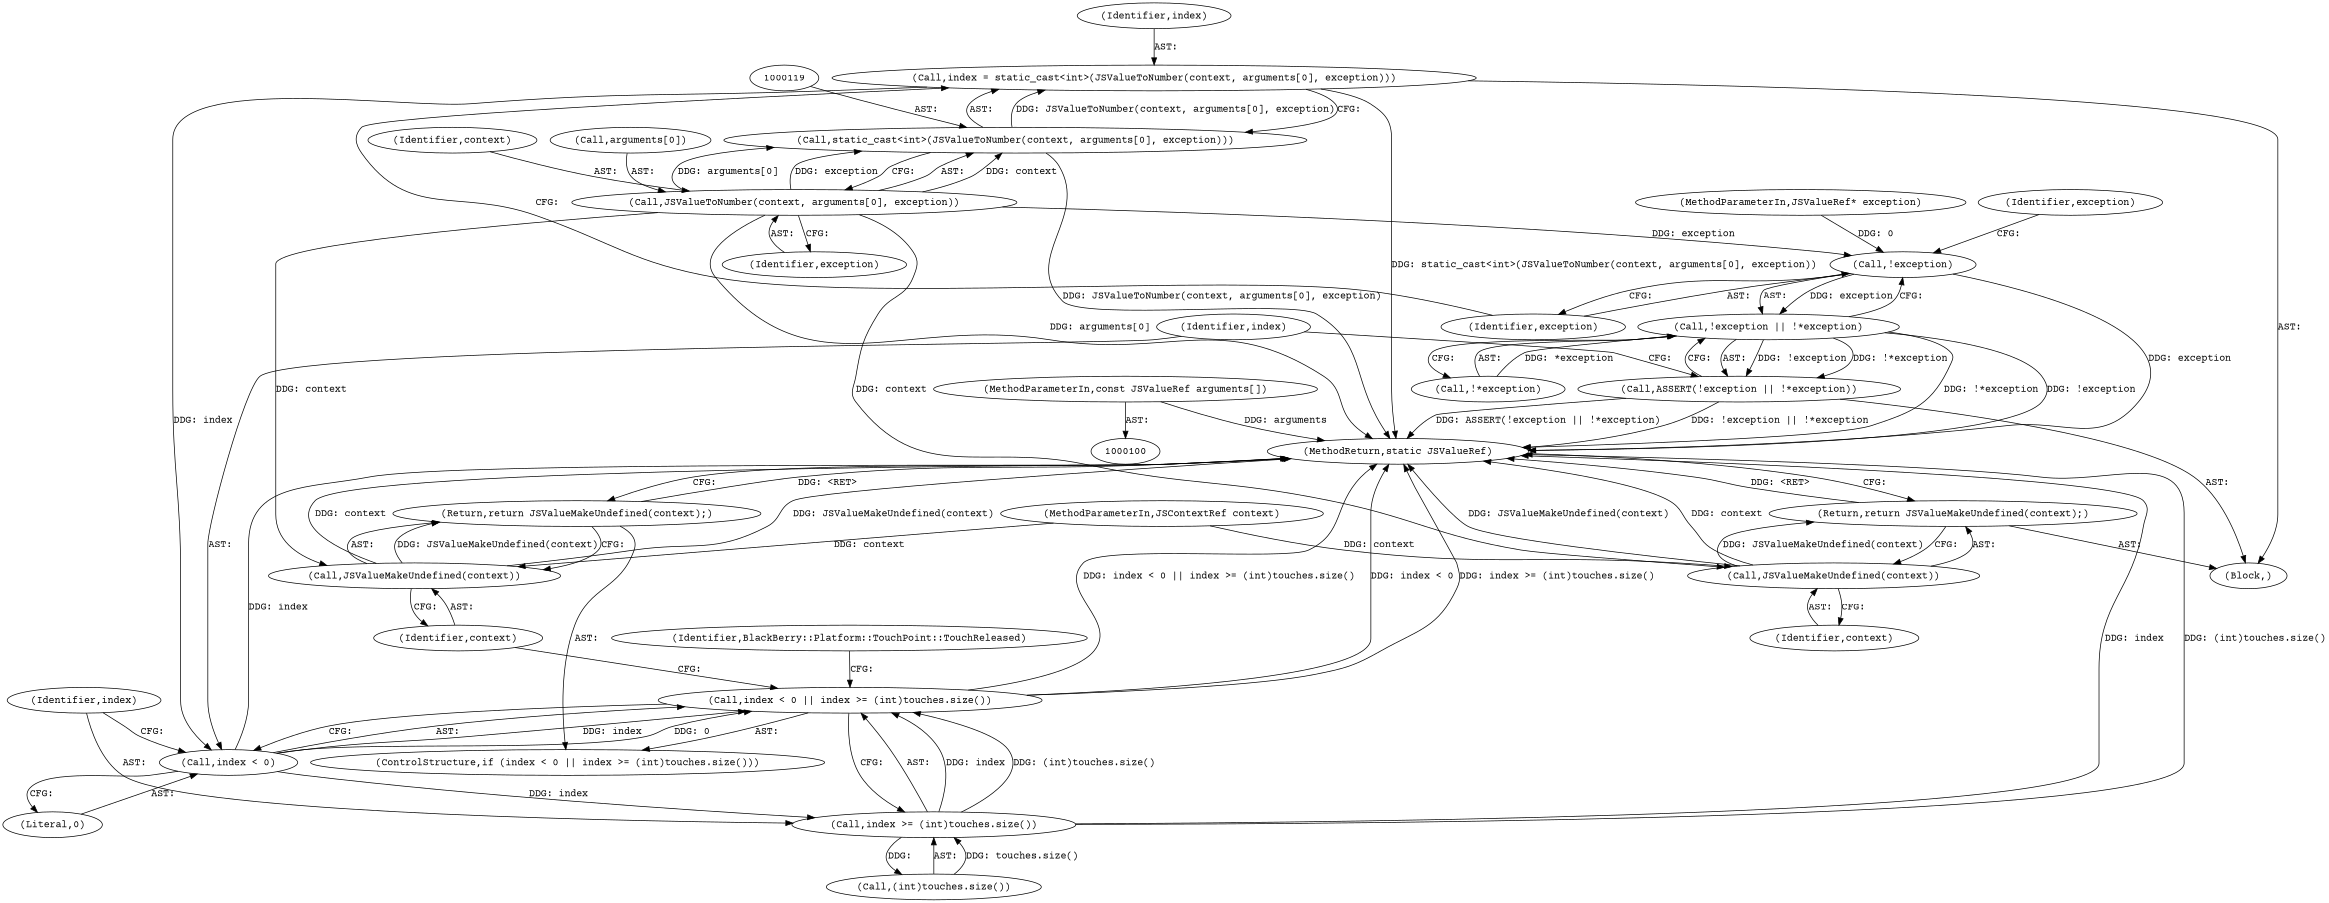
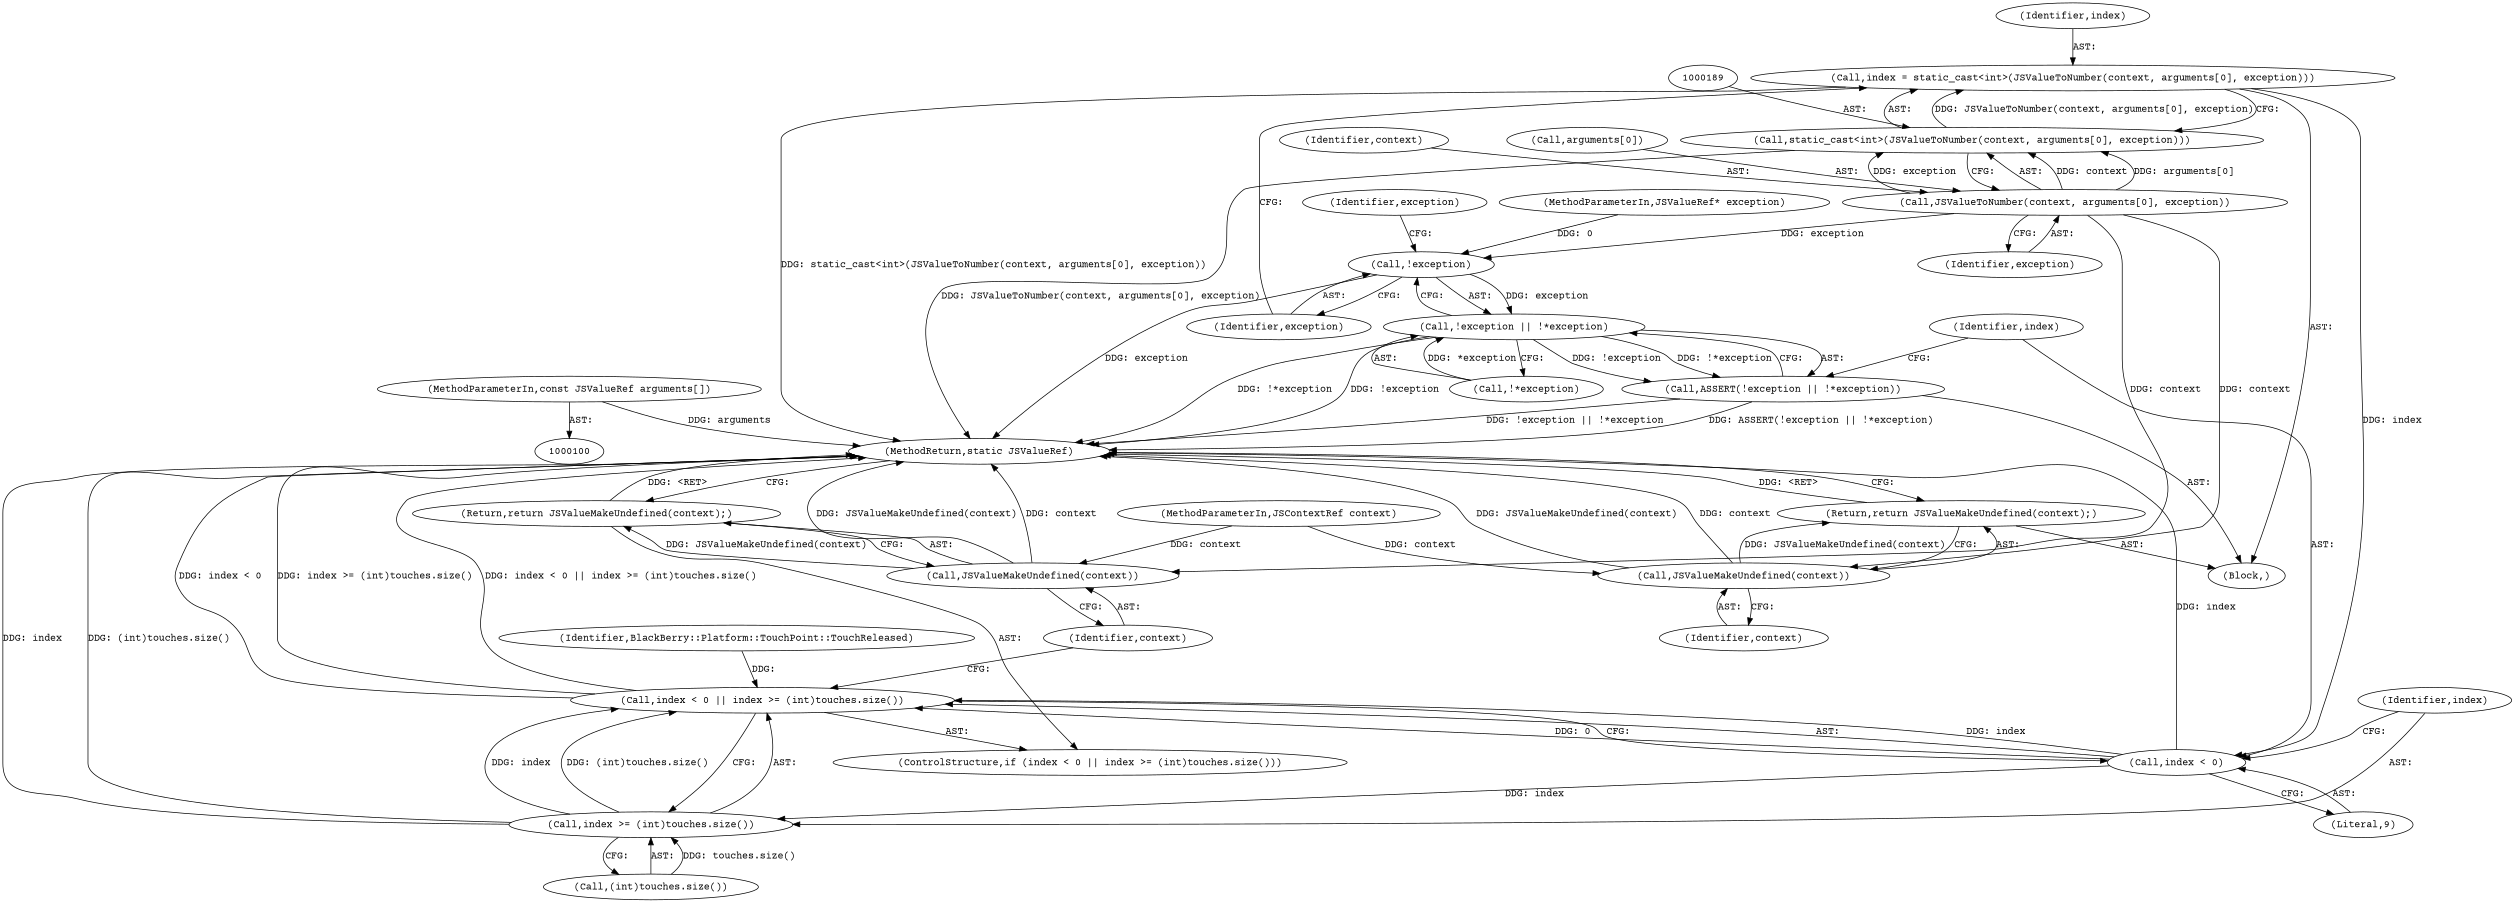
(784, 78) -> (1703, 78)
(1005, 336) -> none
(865, 669) -> (767, 669)
(53, 825) -> (2363, 825)
(903, 856) -> (620, 856)
